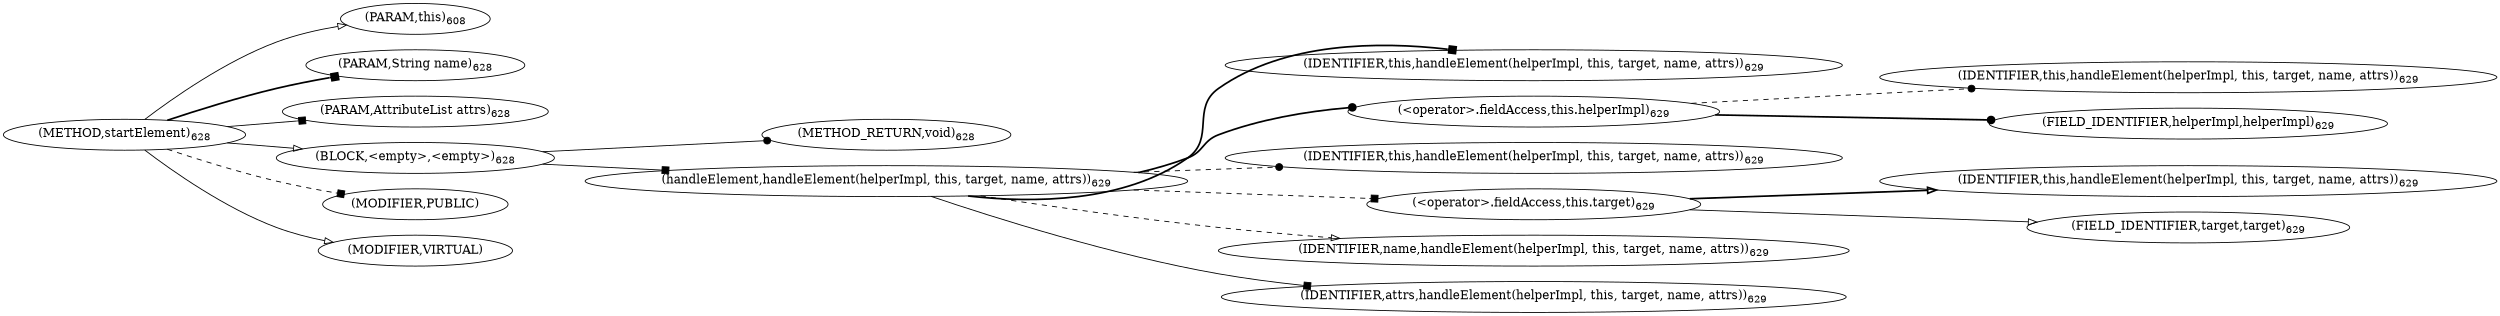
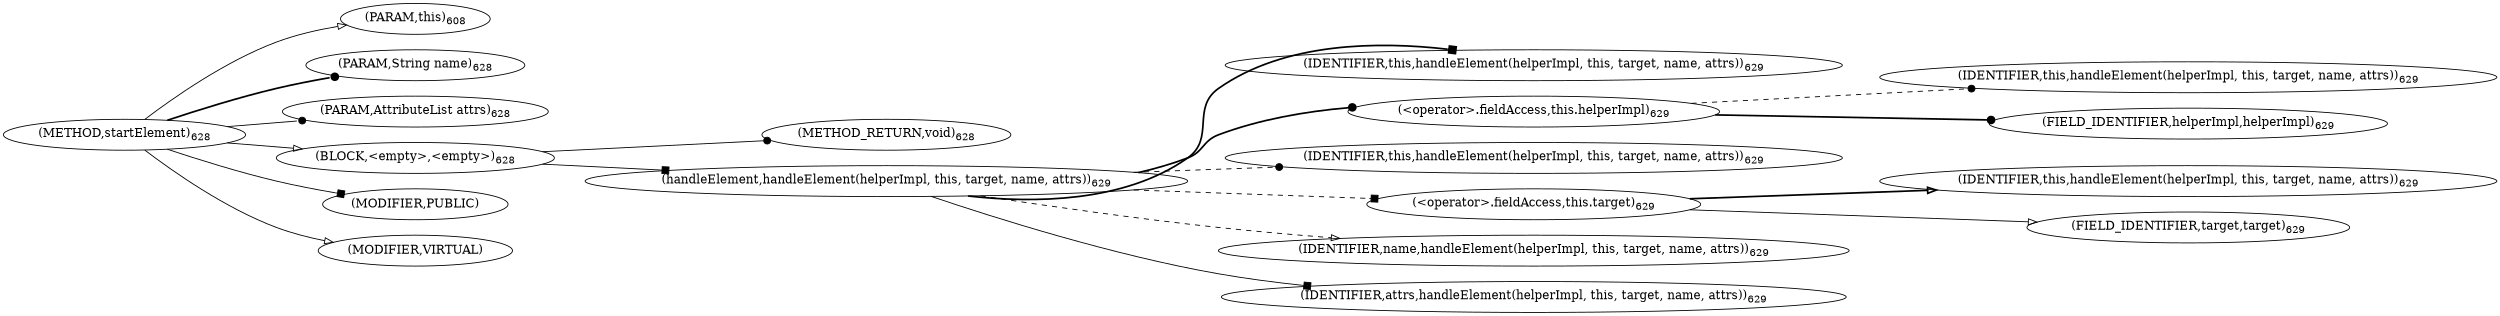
(248, 96) -> (248, 96)
(262, 124) -> (262, 124)
(251, 175) -> (251, 175)
